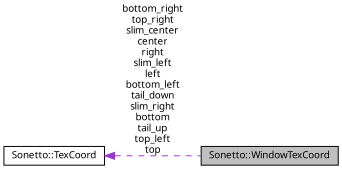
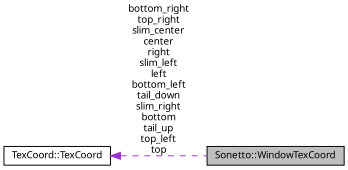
(54, 156) -> (57, 156)
